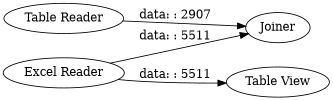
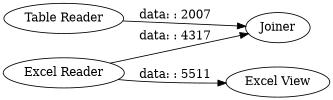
(175, 15) -> (175, 15)
(175, 36) -> (175, 36)
(278, 82) -> (278, 82)
